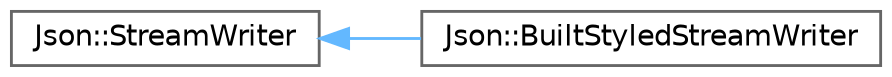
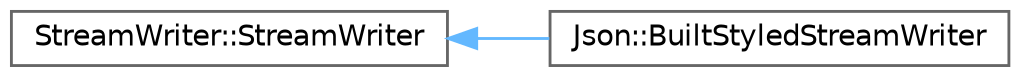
(165, 38) -> (229, 38)
